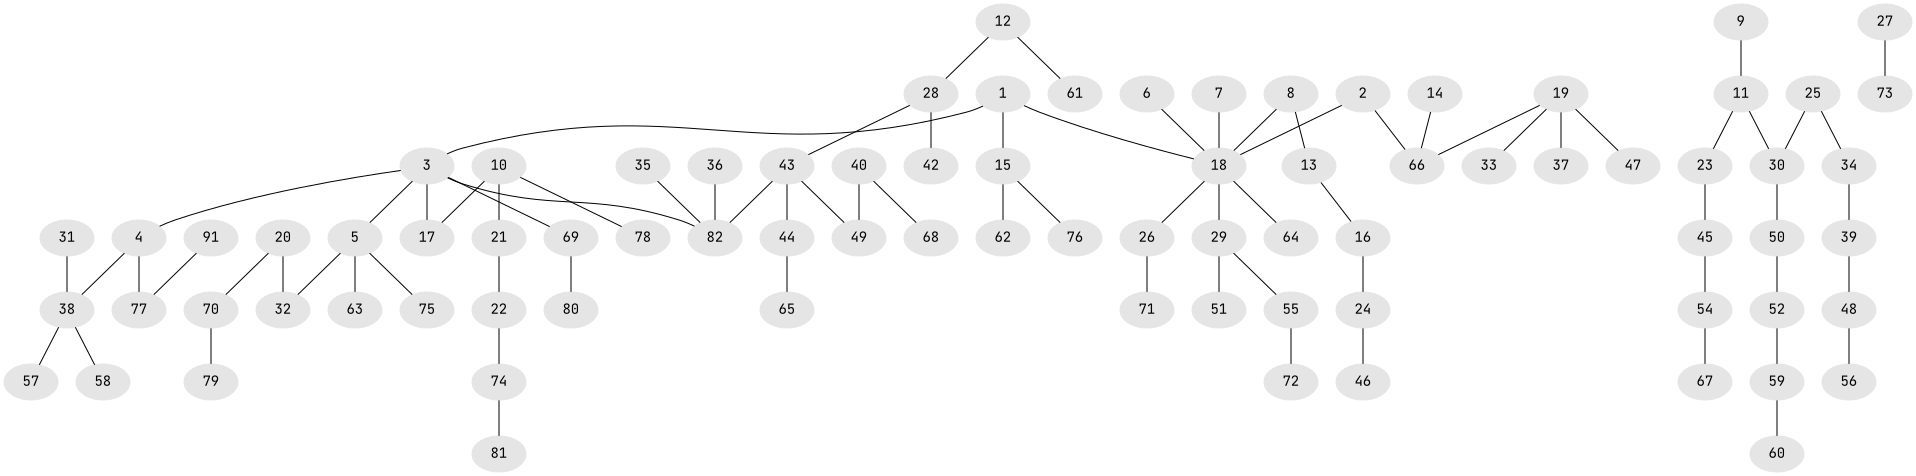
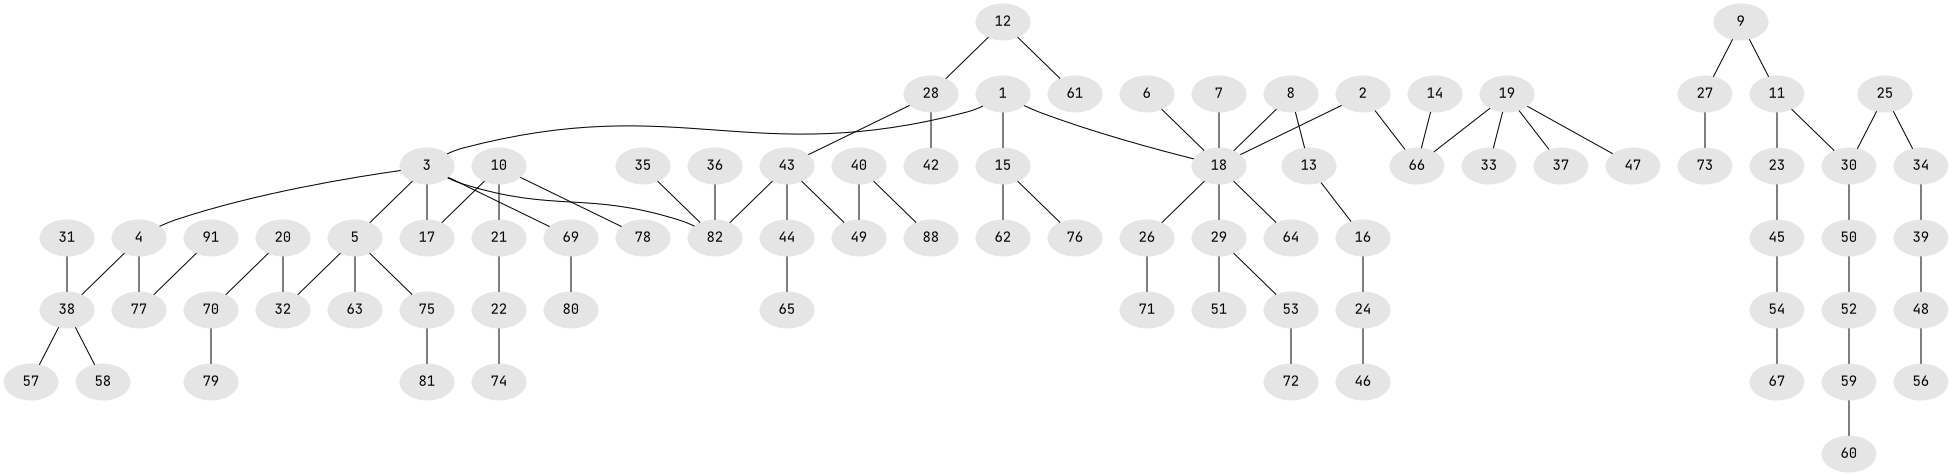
none -> (1723, 58)
(931, 238) -> (931, 238)
(1291, 310) -> (1291, 310)
(499, 418) -> (427, 346)
